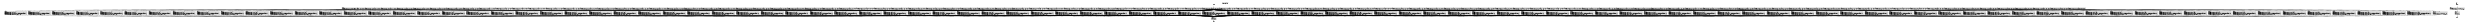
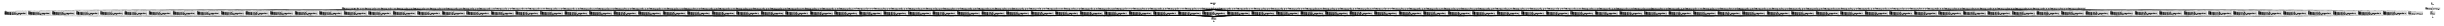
(1876, 13) -> none
